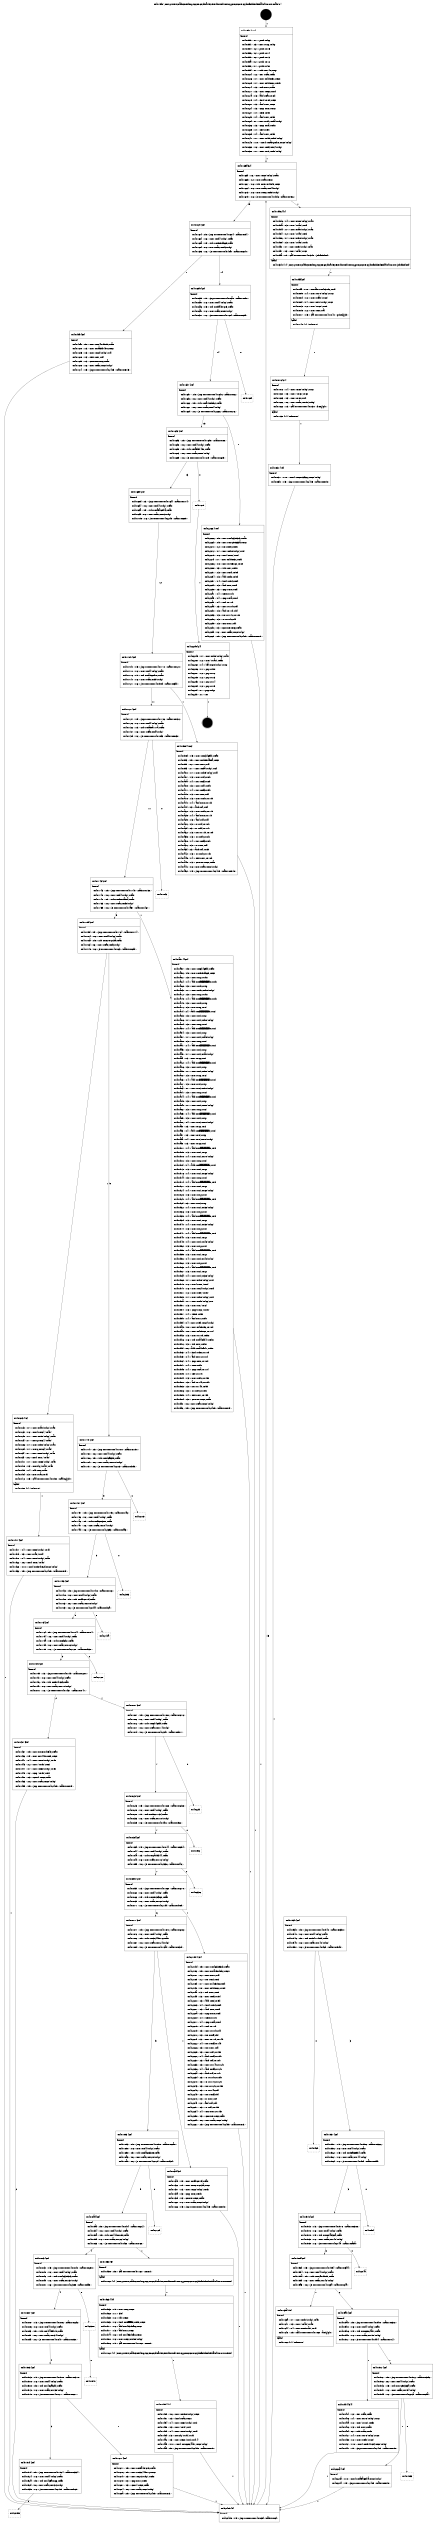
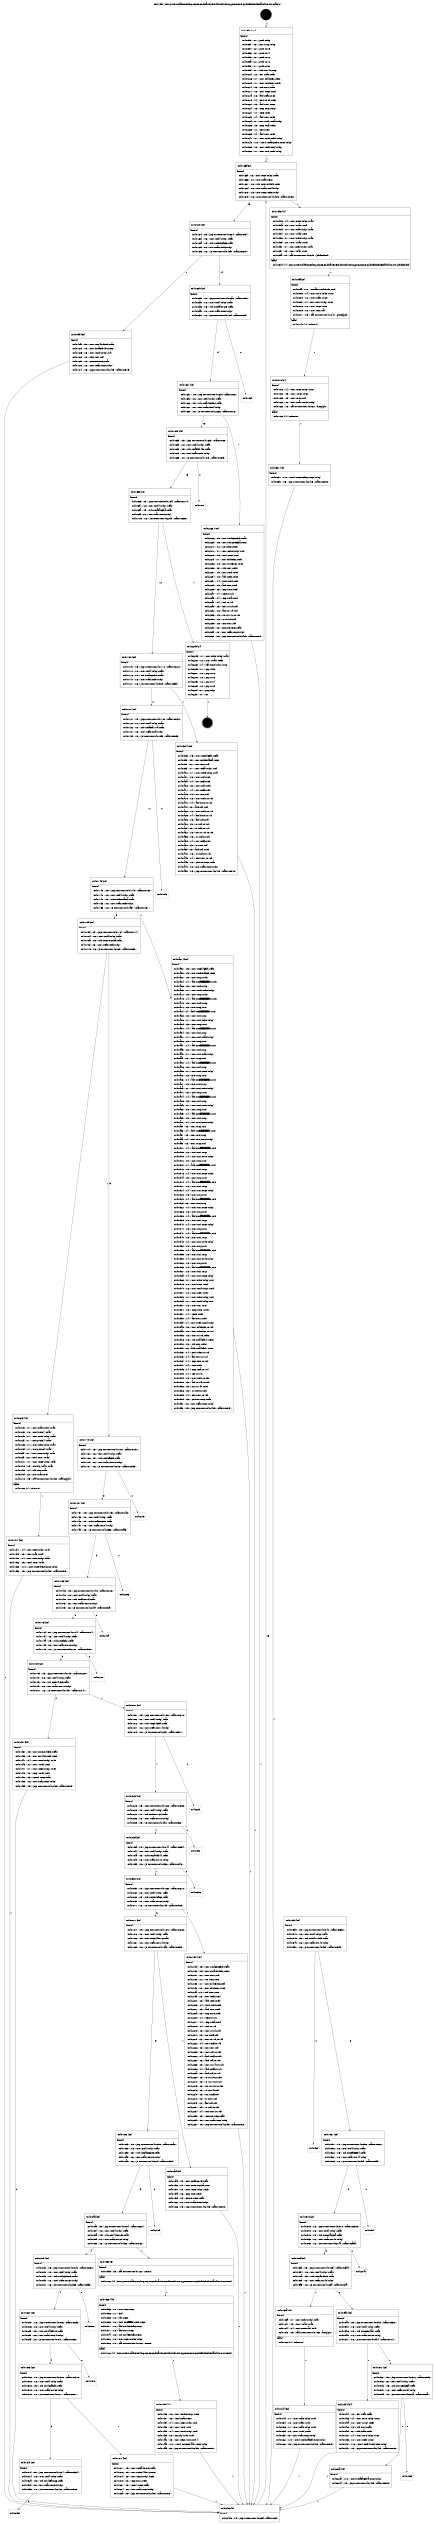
(195, 576) -> (175, 583)
(90, 2353) -> (79, 2359)
none -> (304, 2427)
